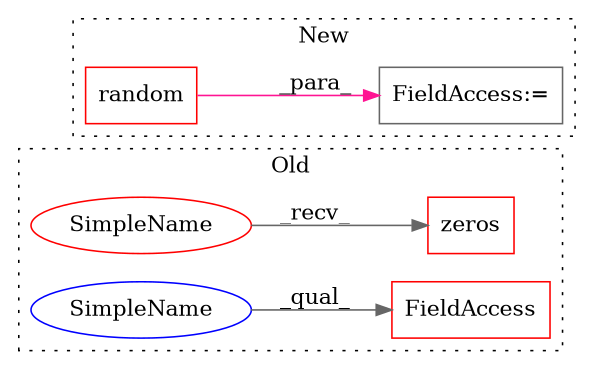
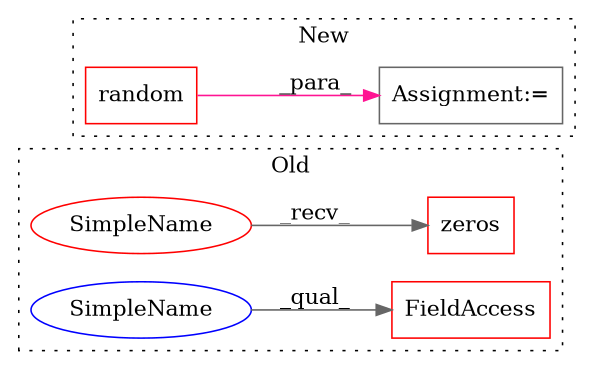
(471, 95) -> (471, 95)
